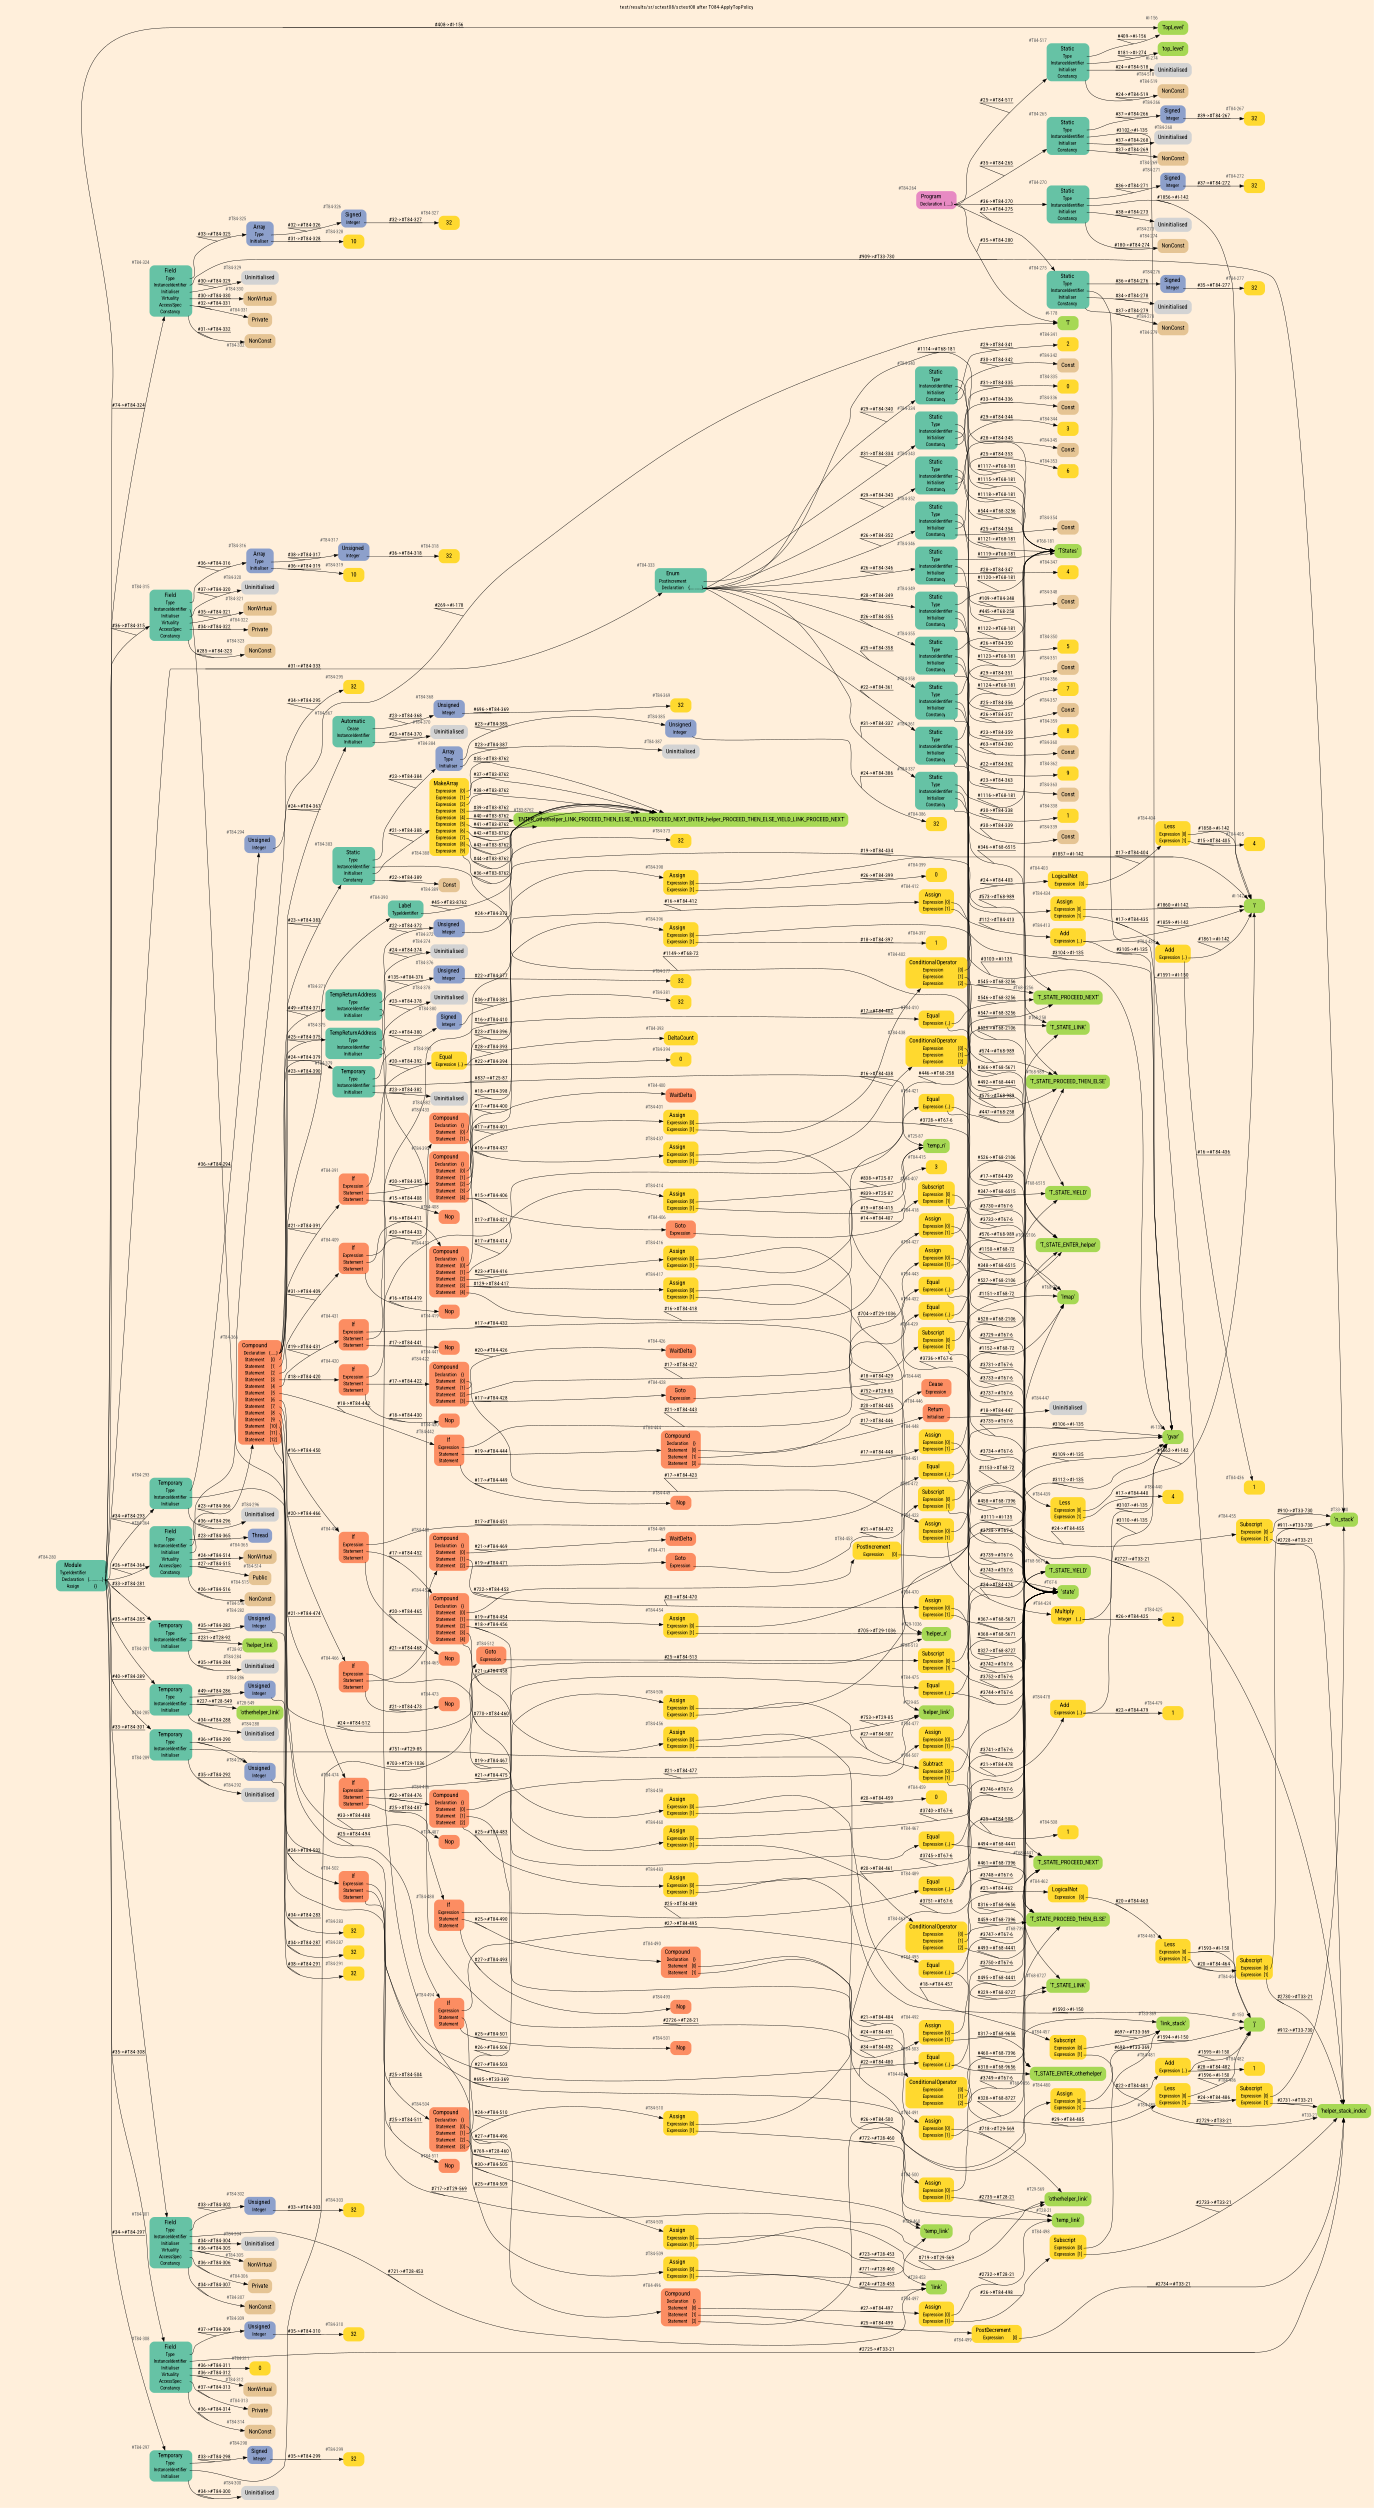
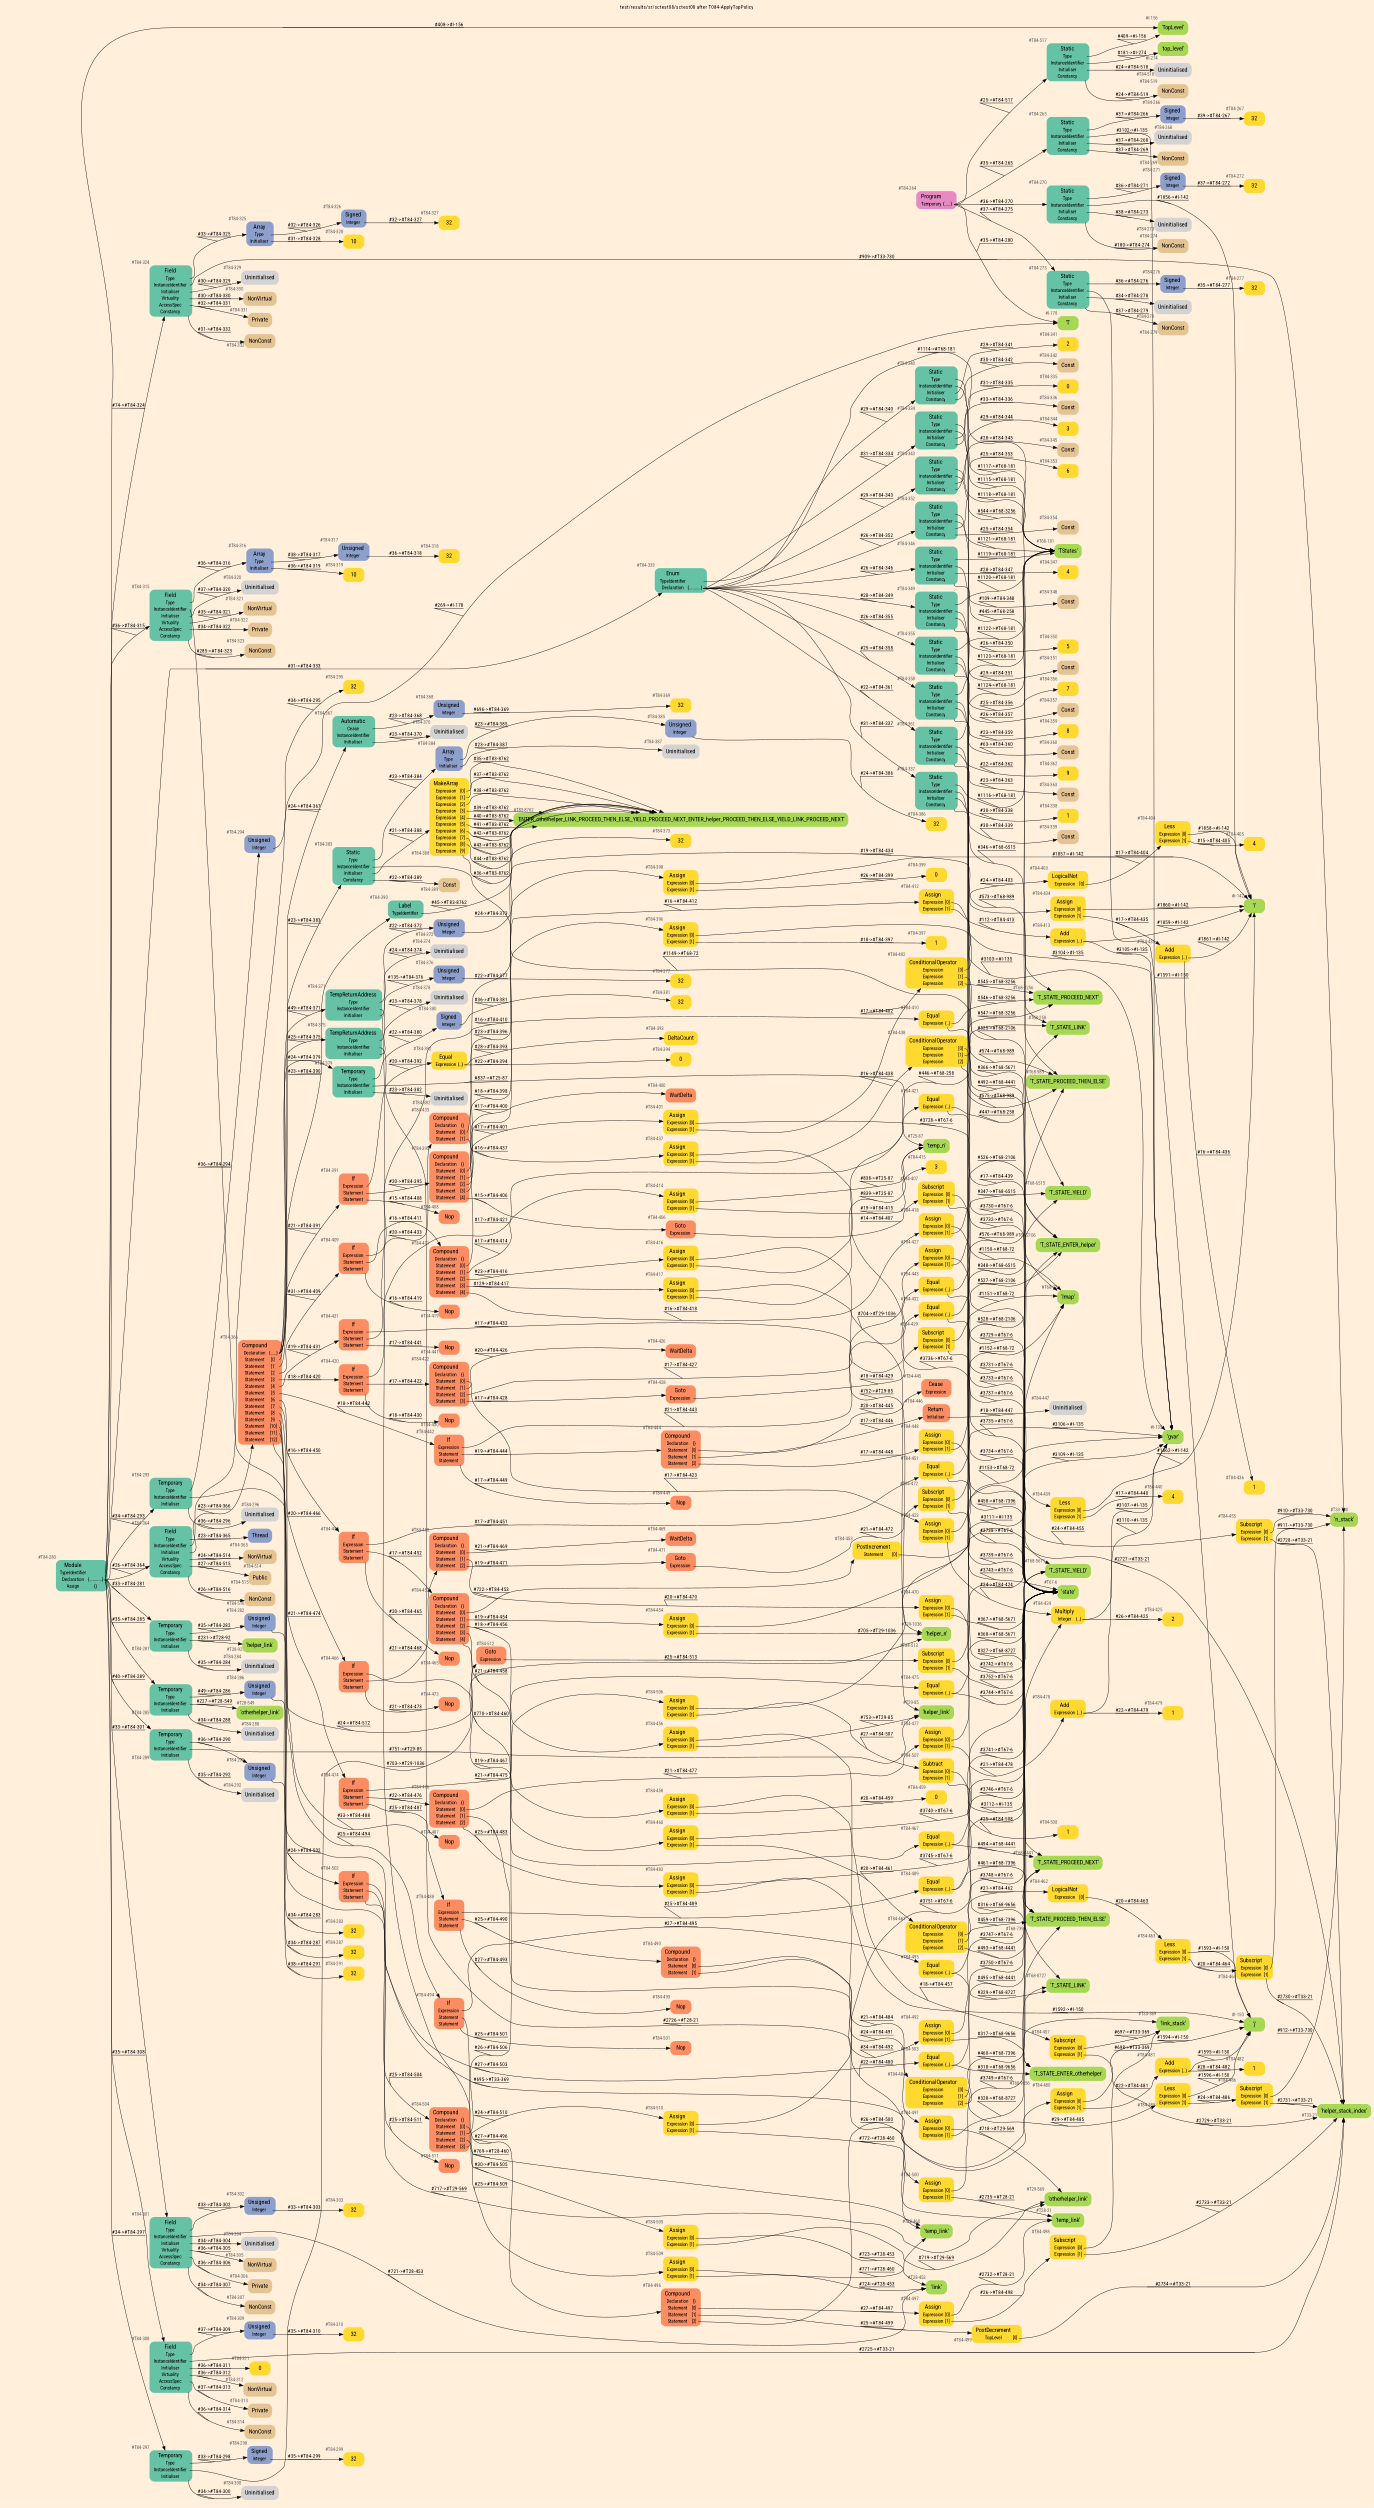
(931, 204) -> (931, 204)
(673, 581) -> (673, 581)
(874, 1555) -> (874, 1555)
(1020, 1592) -> (1018, 1810)
(993, 2338) -> (993, 2338)
